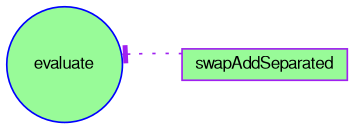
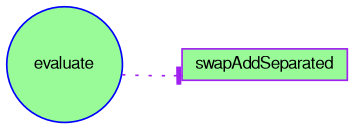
(156, 53) -> (148, 76)
